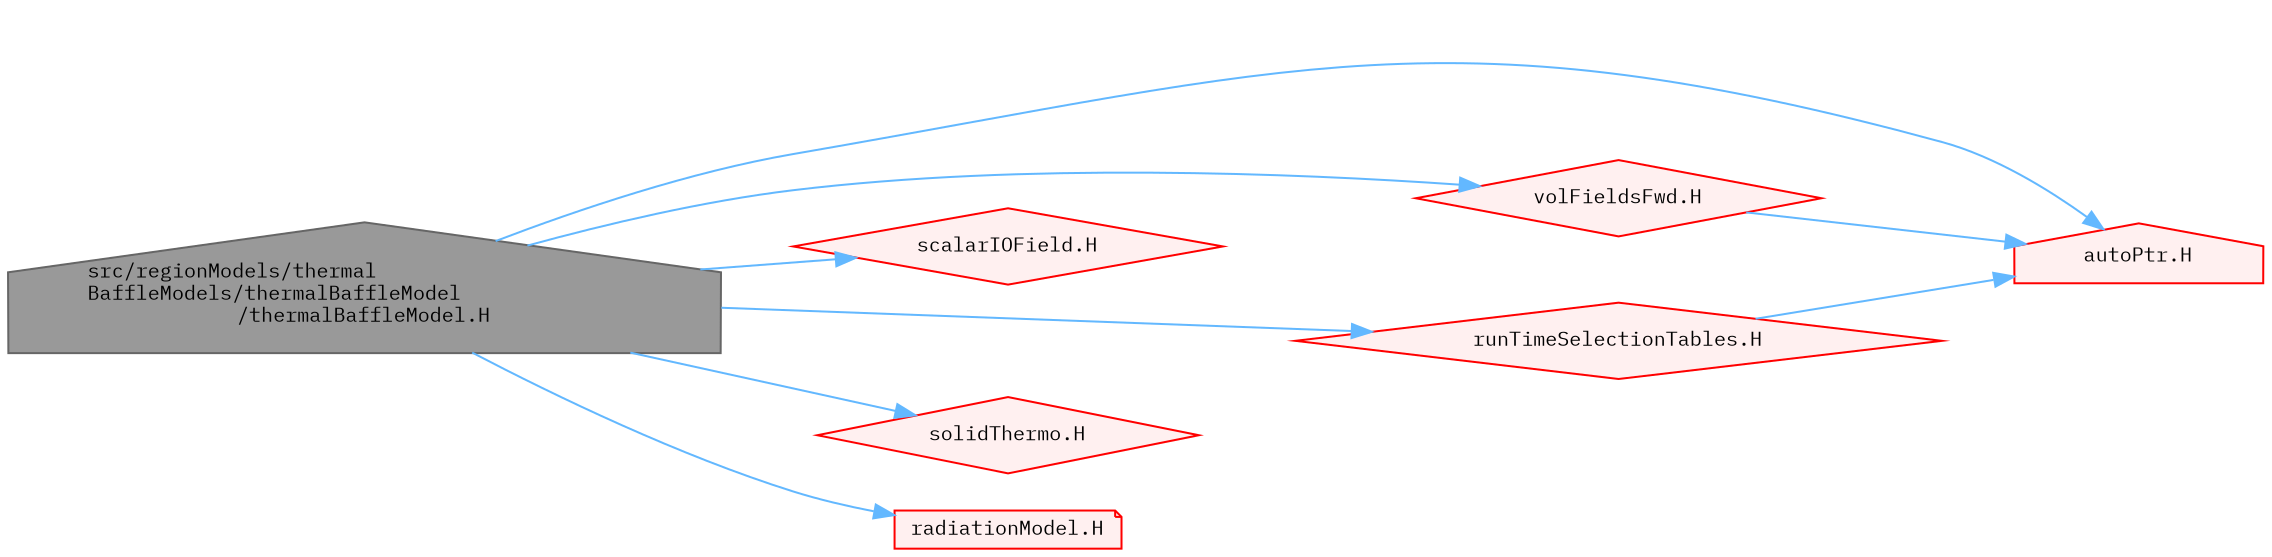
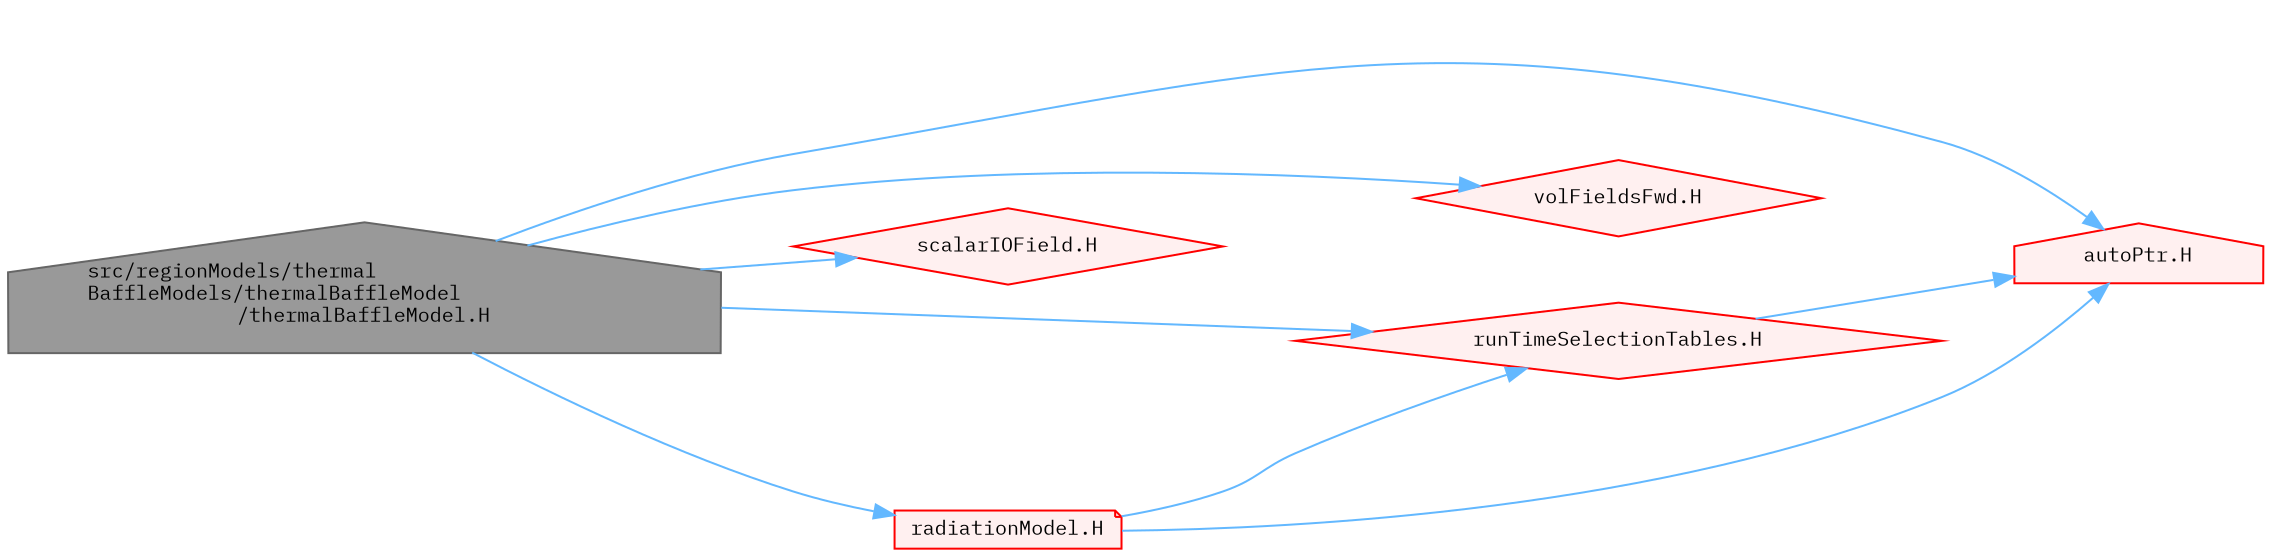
(1876, 227) -> (1628, 484)
(1008, 435) -> none
none -> (1313, 446)
